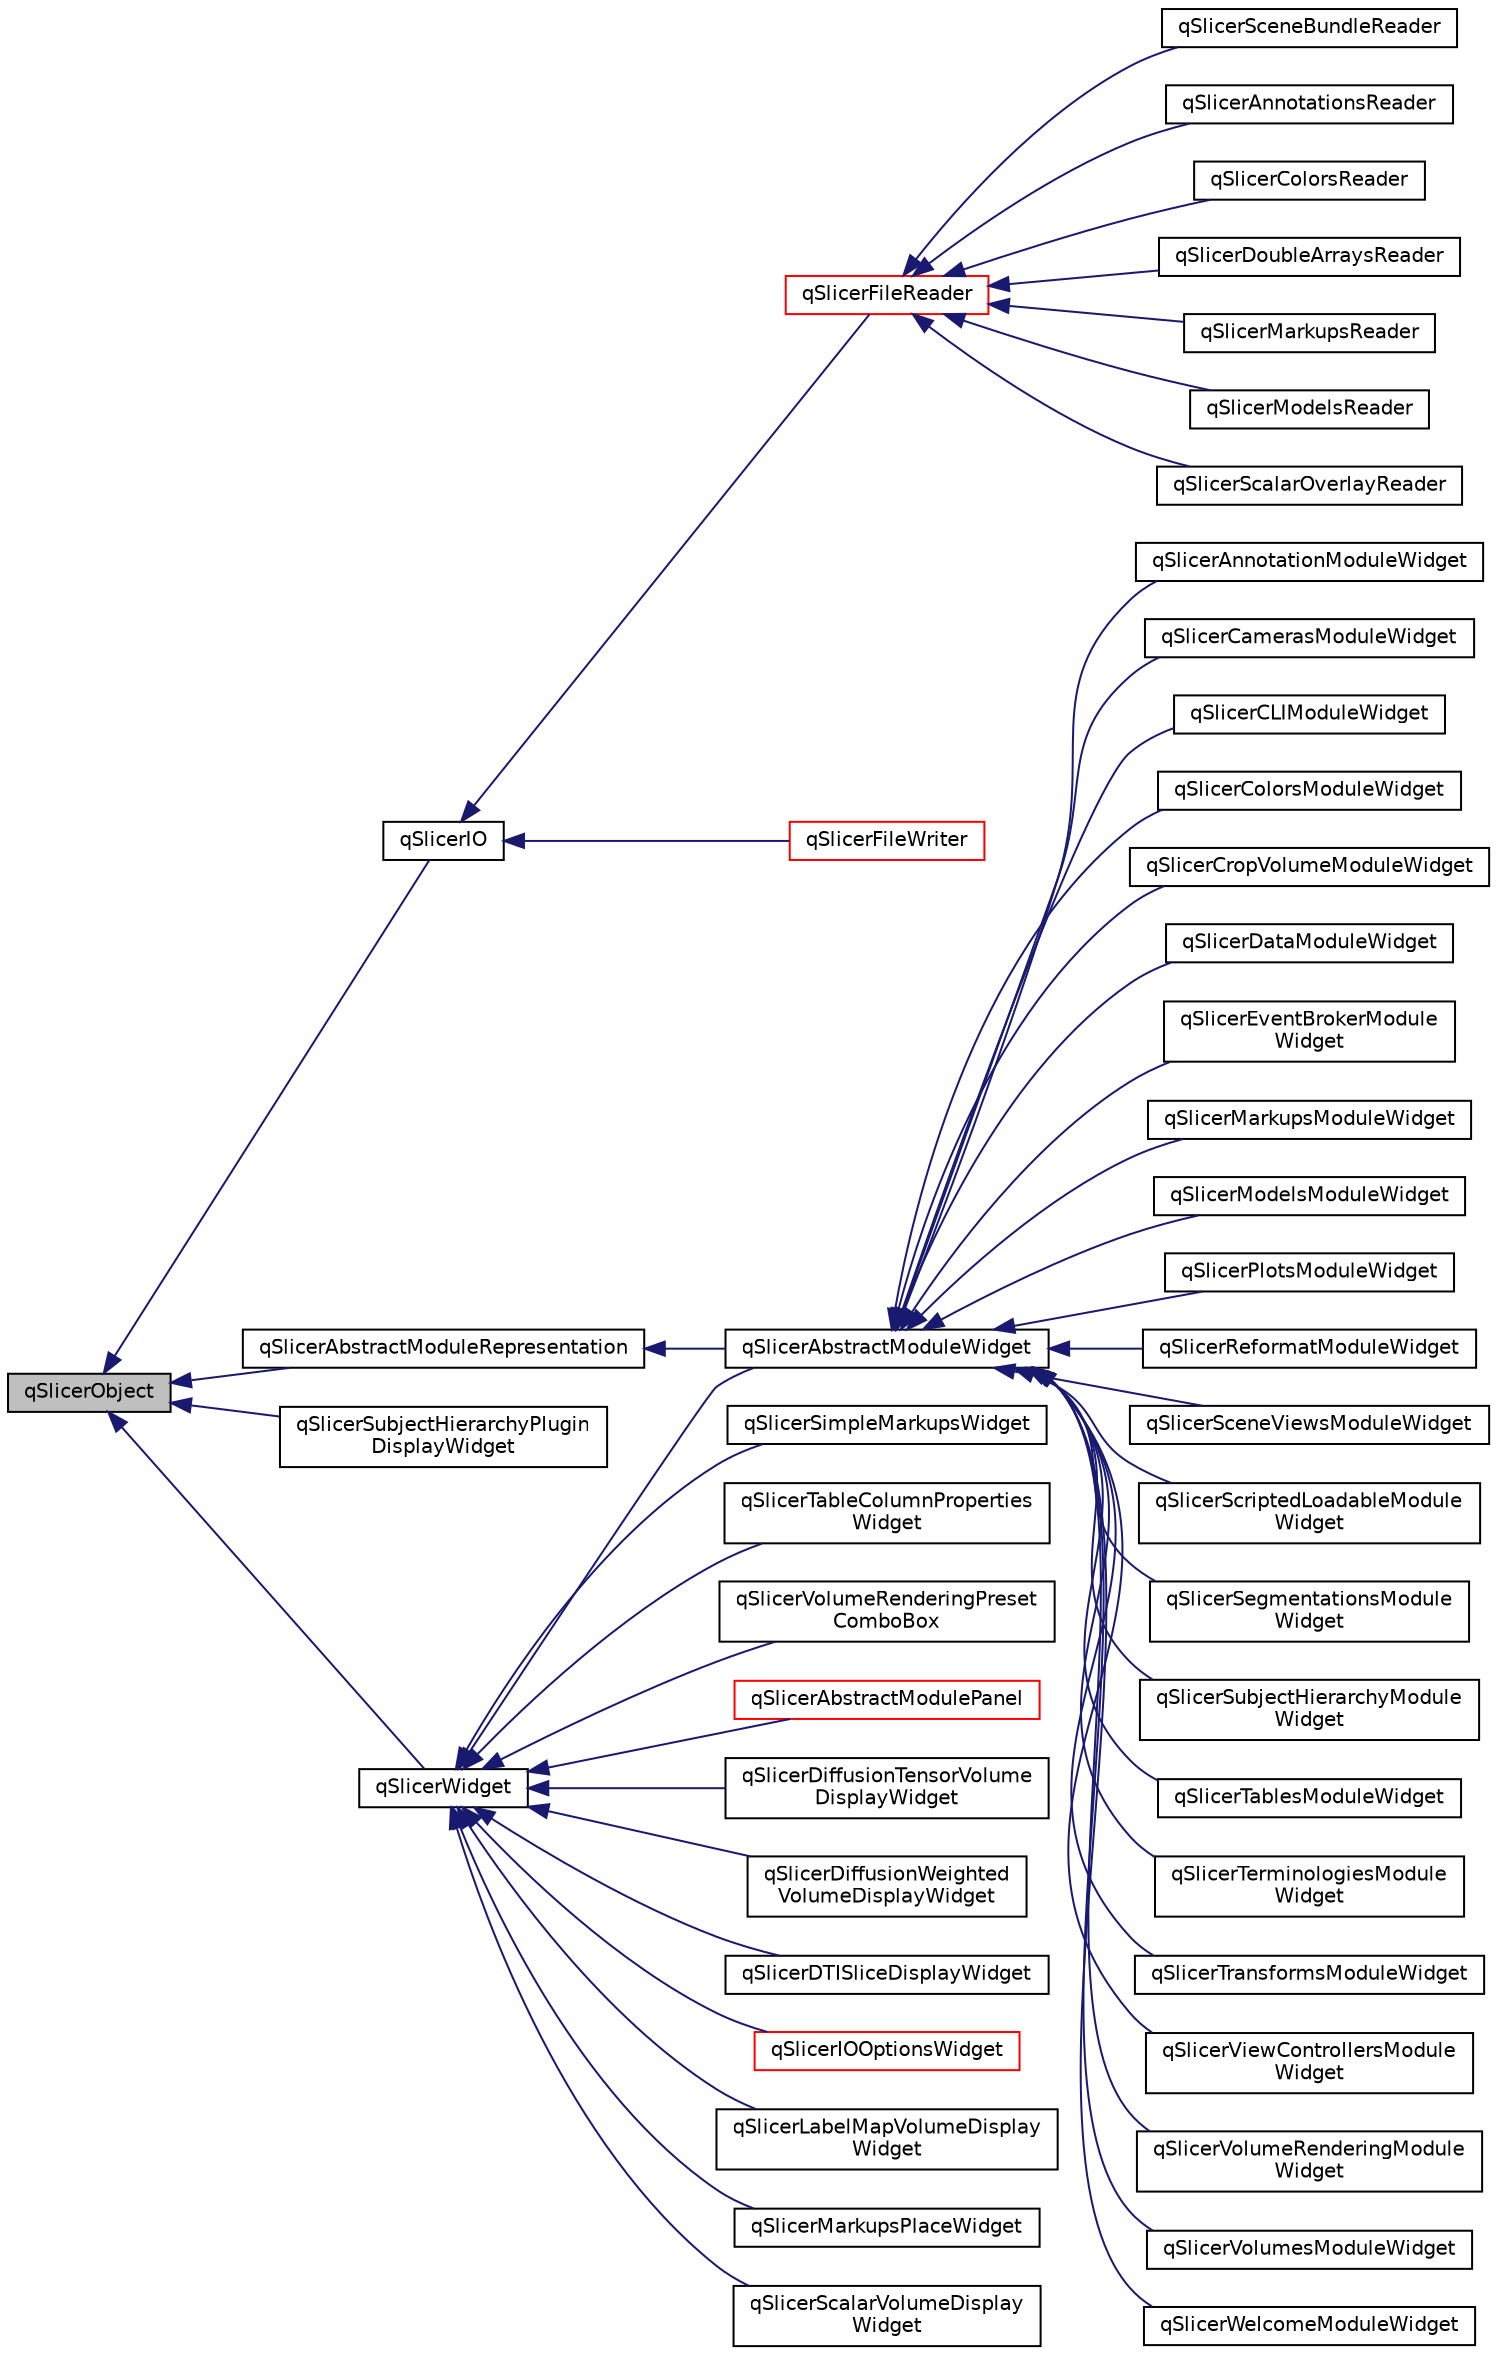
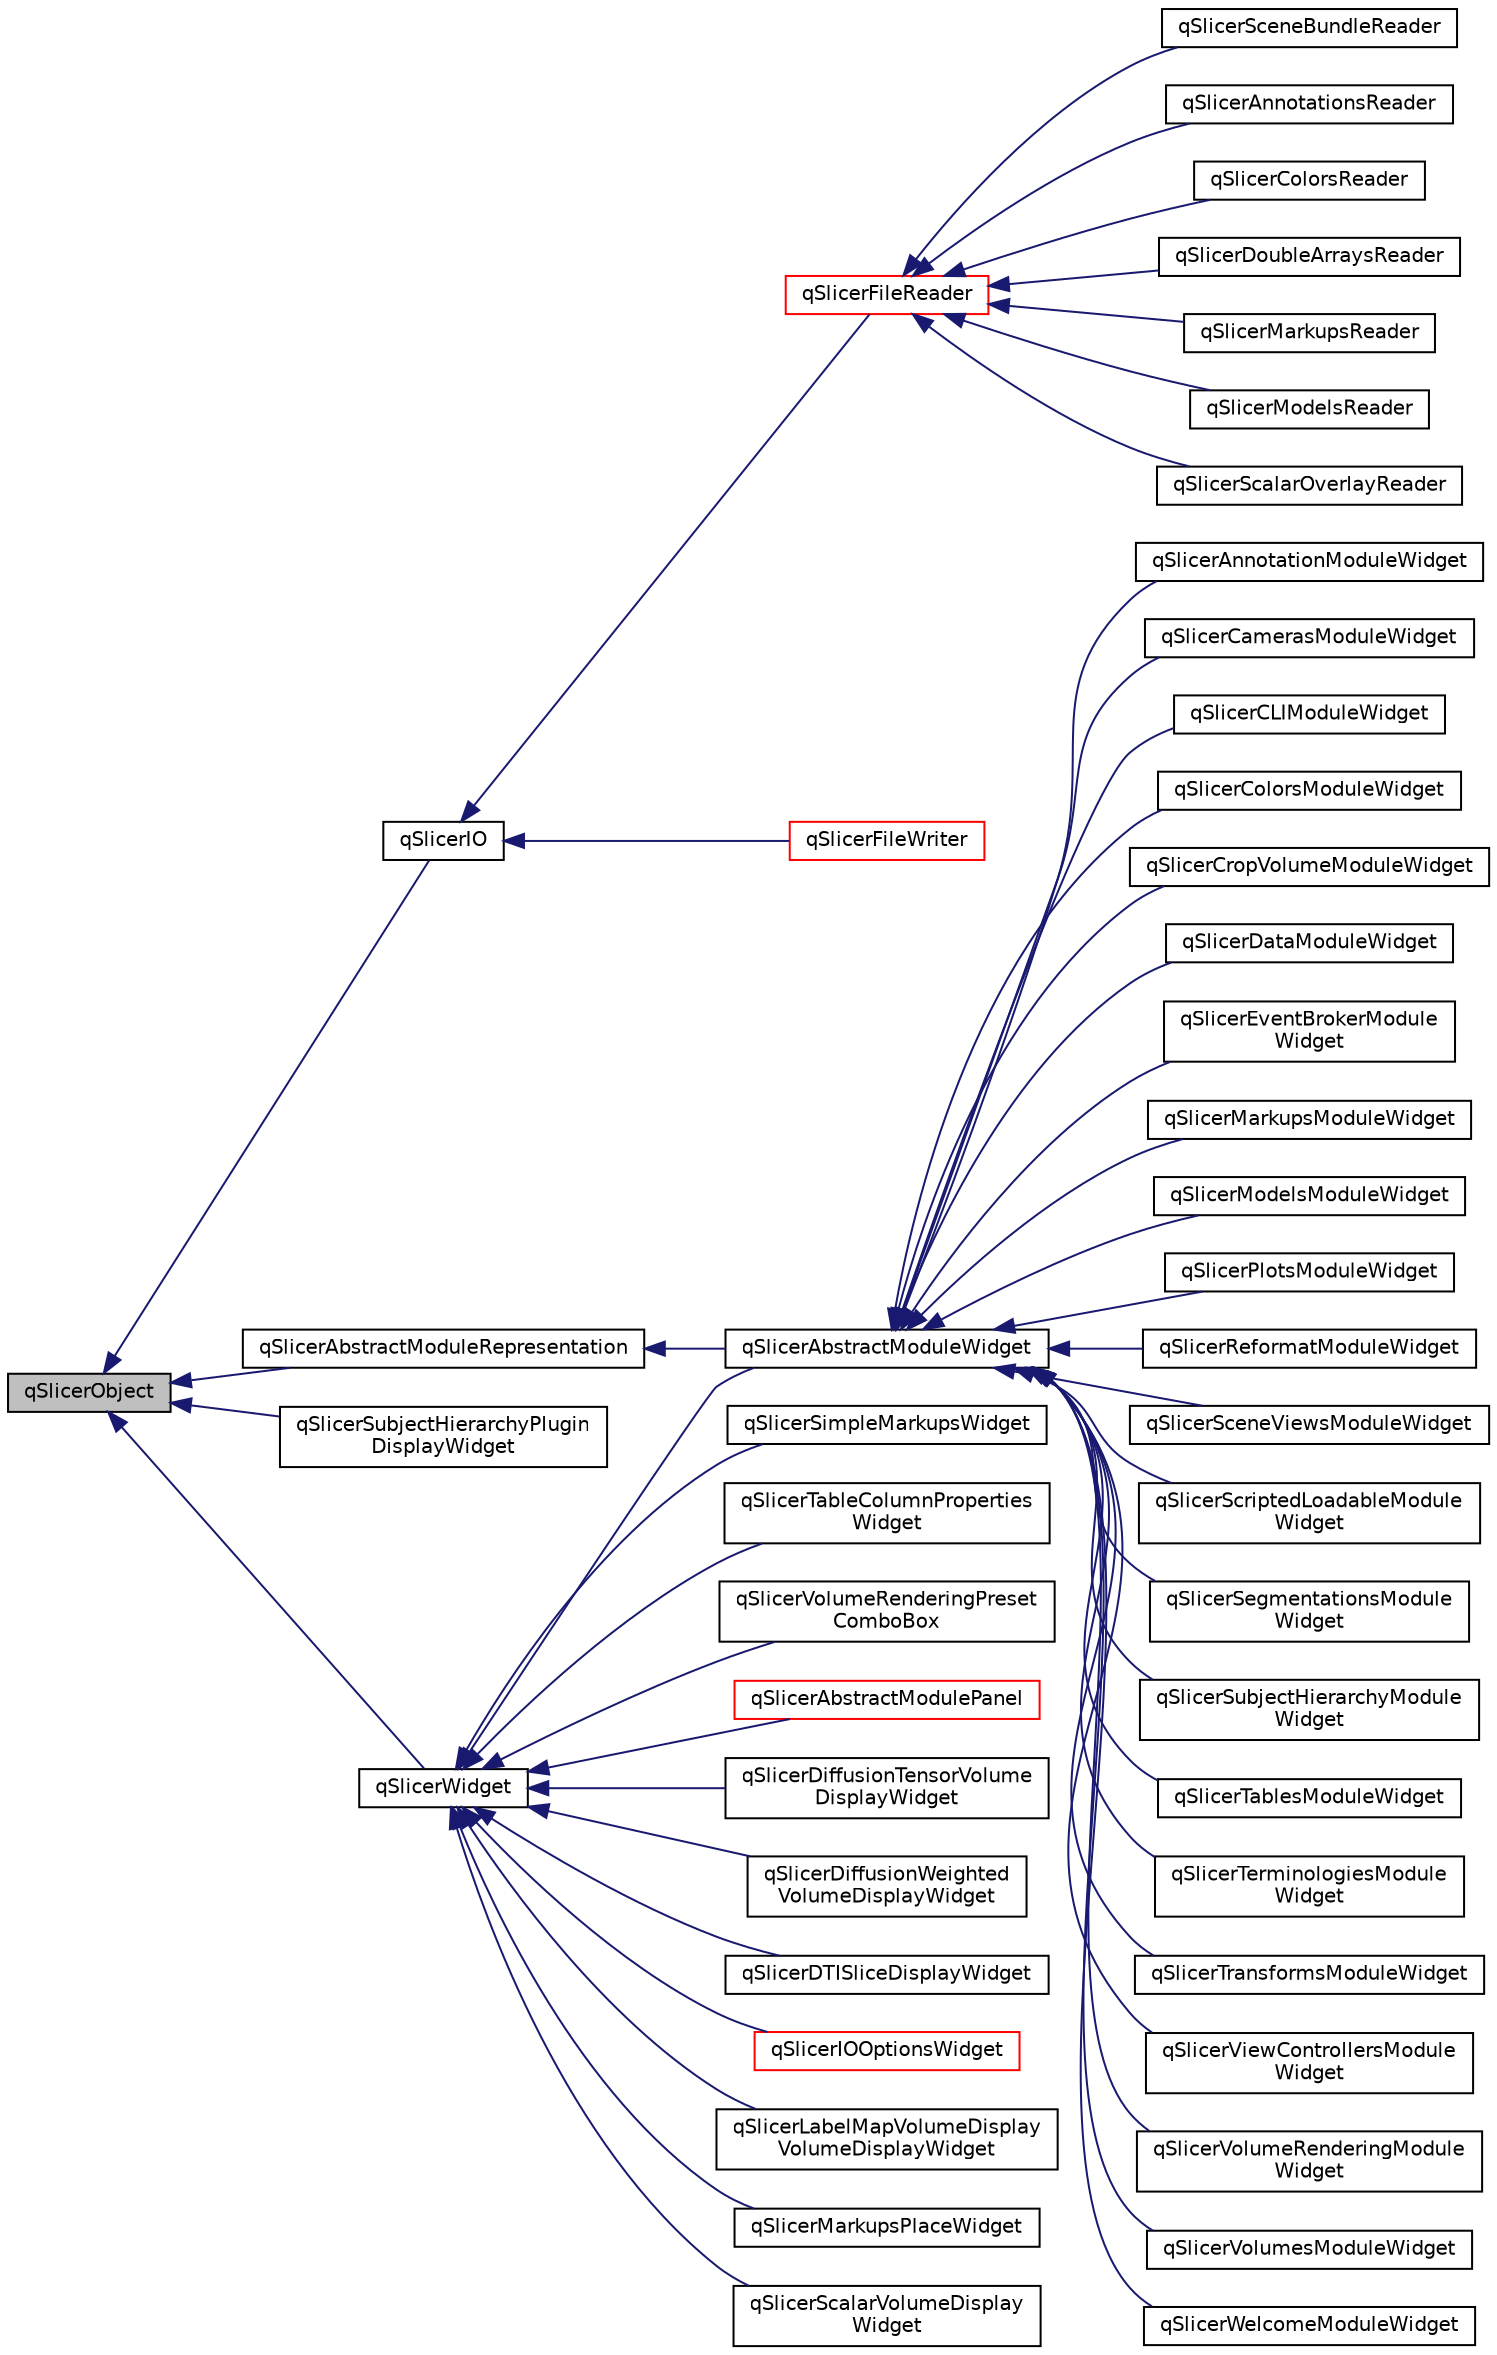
(887, 2139) -> (887, 2139)
